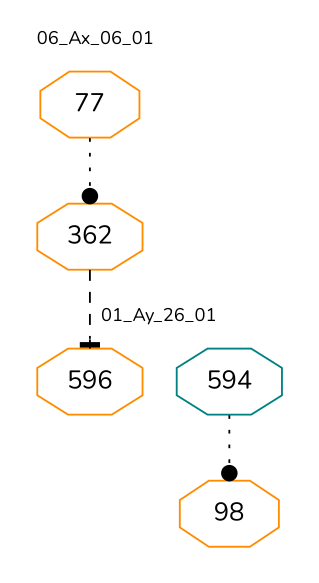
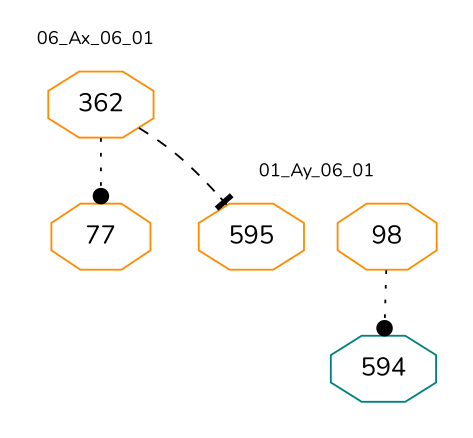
(90, 163) -> (101, 163)
(160, 316) -> (317, 172)
(90, 382) -> (251, 237)
(229, 440) -> (386, 296)
